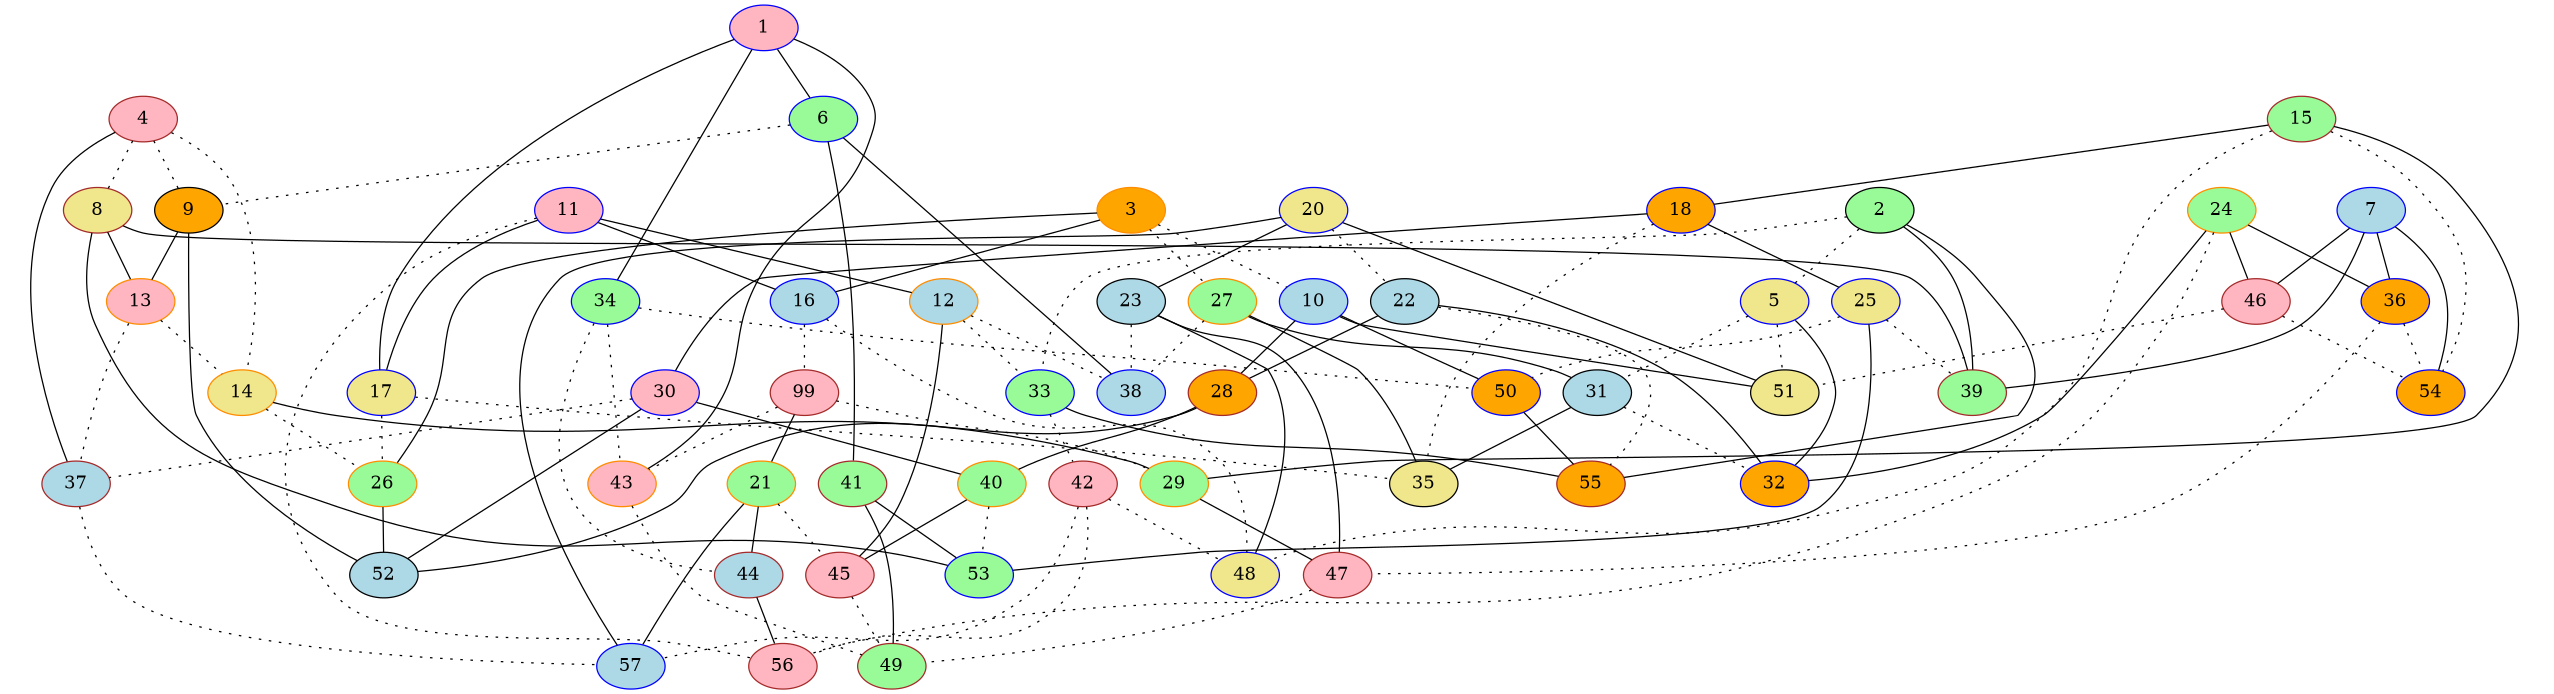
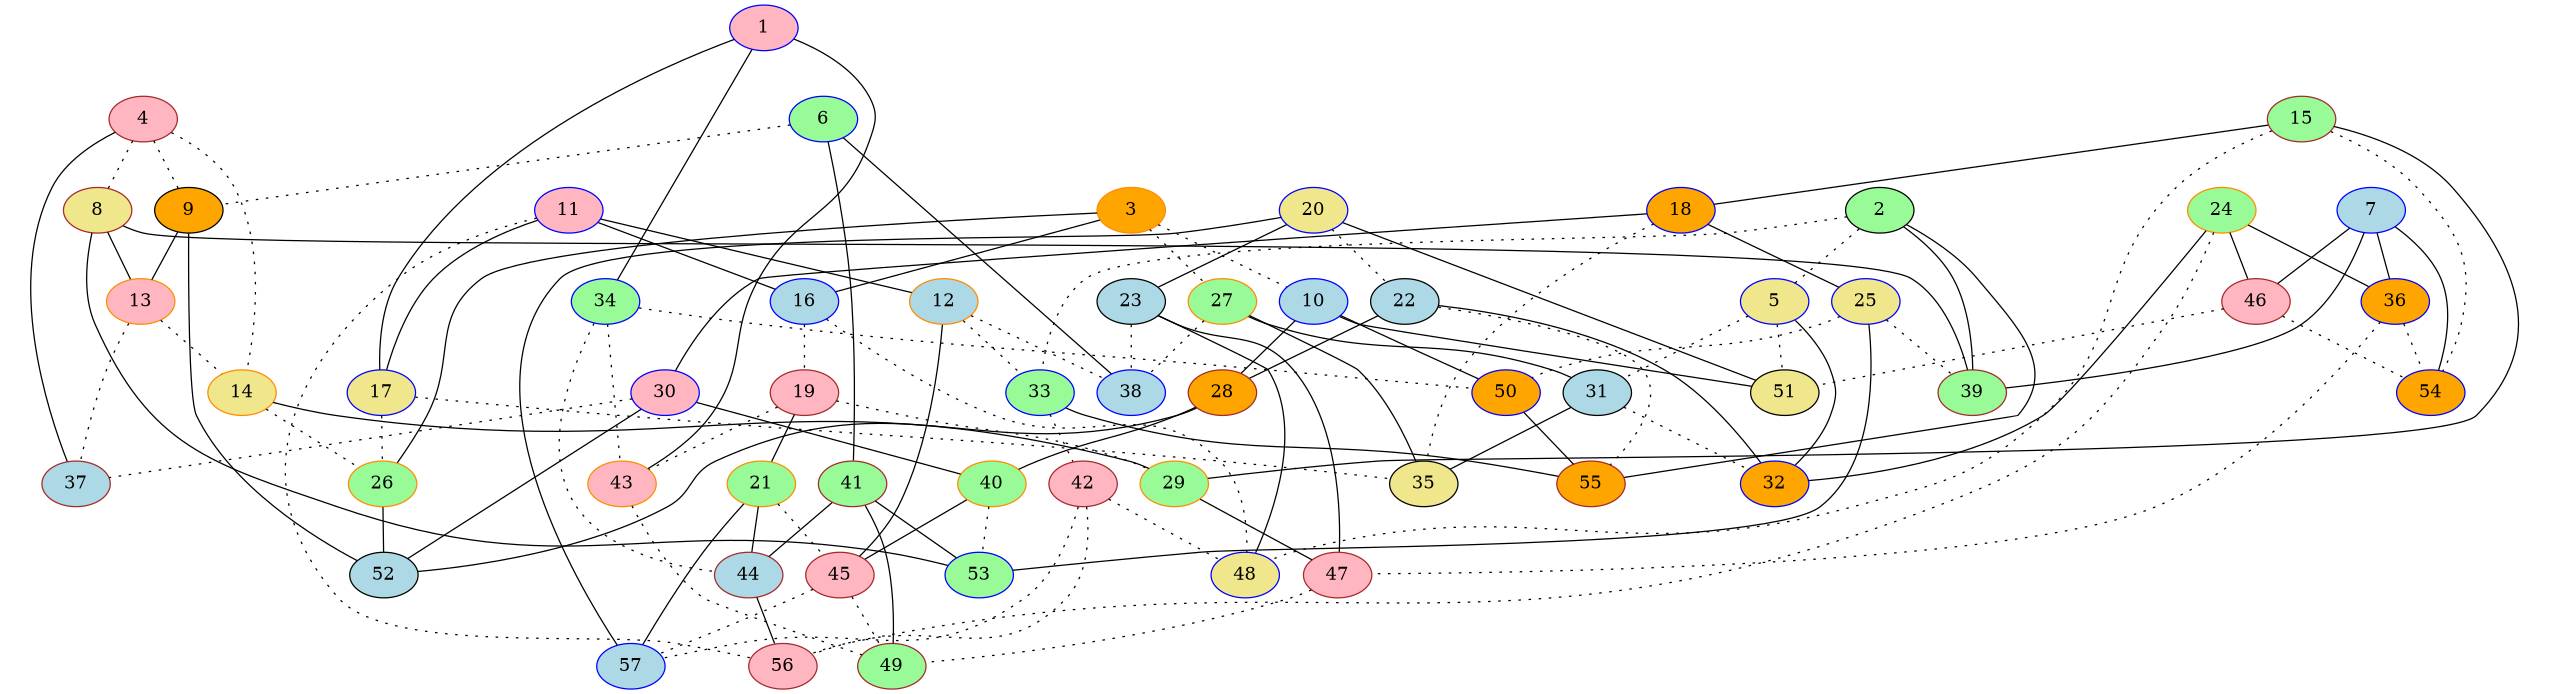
(794, 74) -> none
(804, 393) -> (804, 393)
none -> (807, 524)
(306, 646) -> (737, 622)
